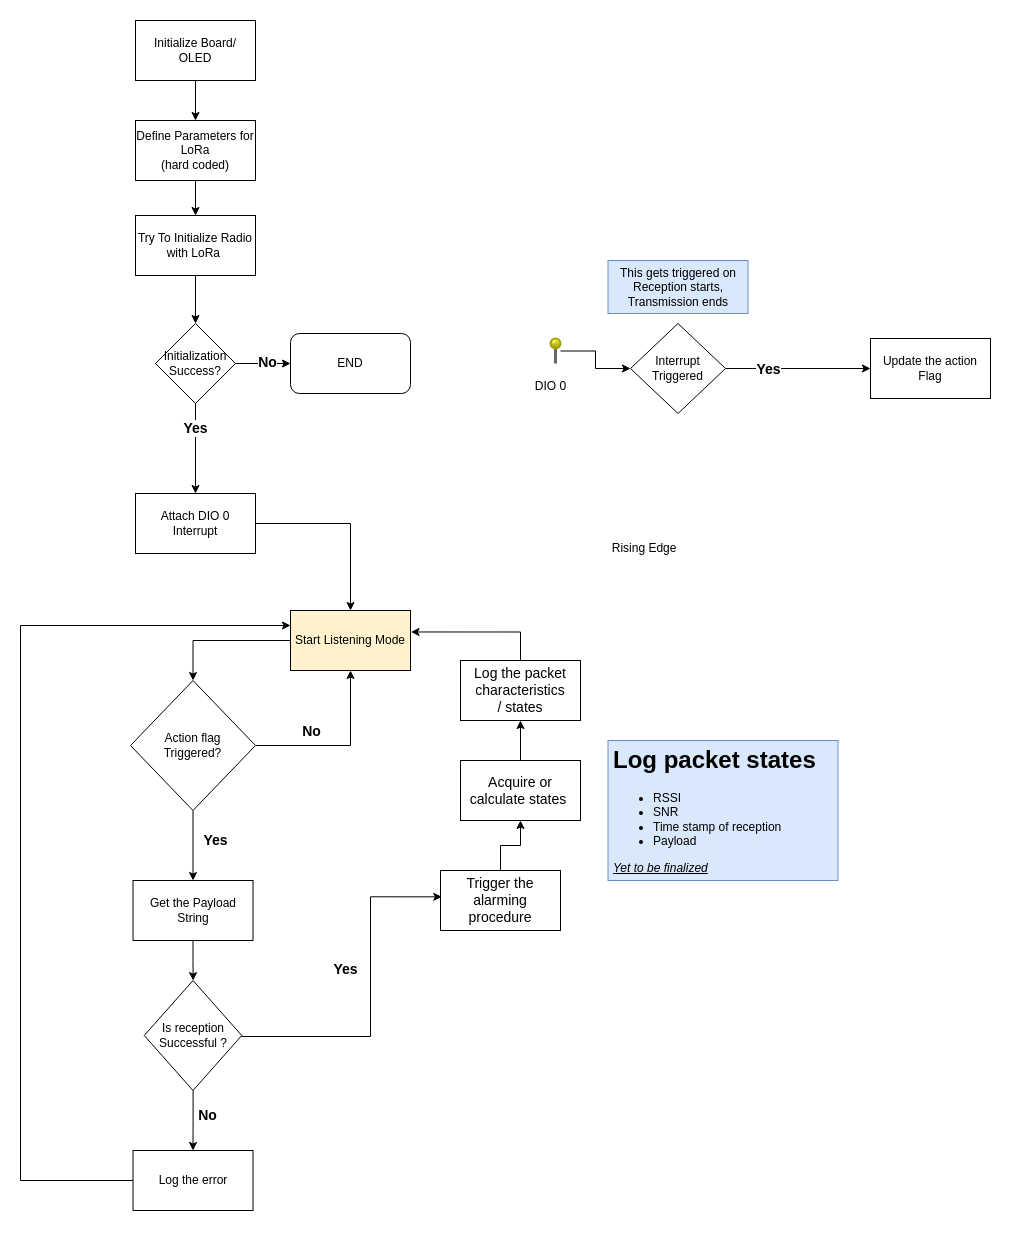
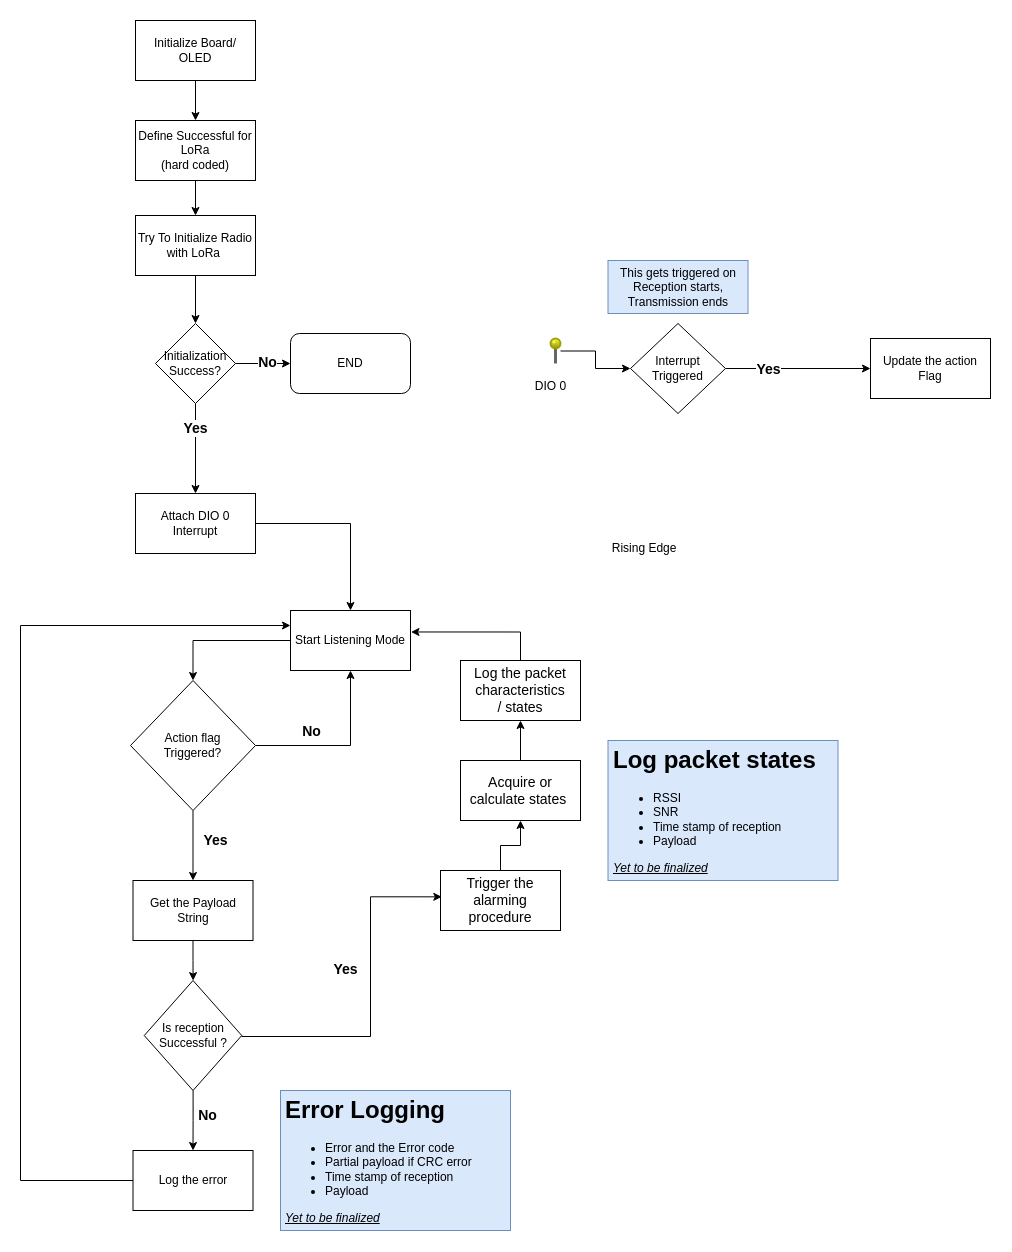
(196, 151) -> (196, 151)
(351, 641) -> (351, 641)
none -> (396, 1161)
